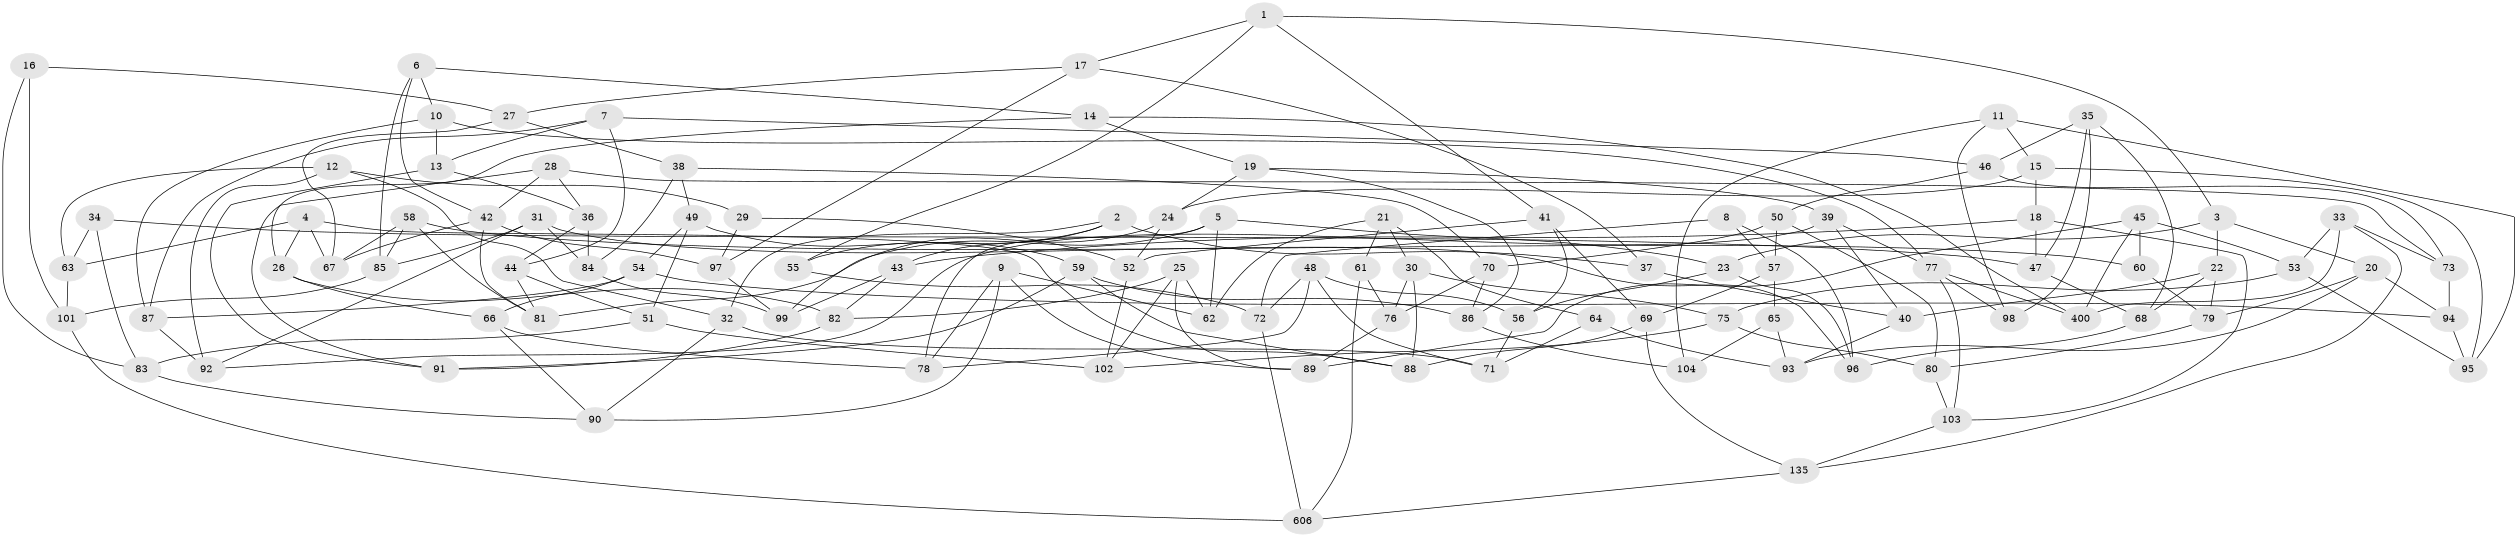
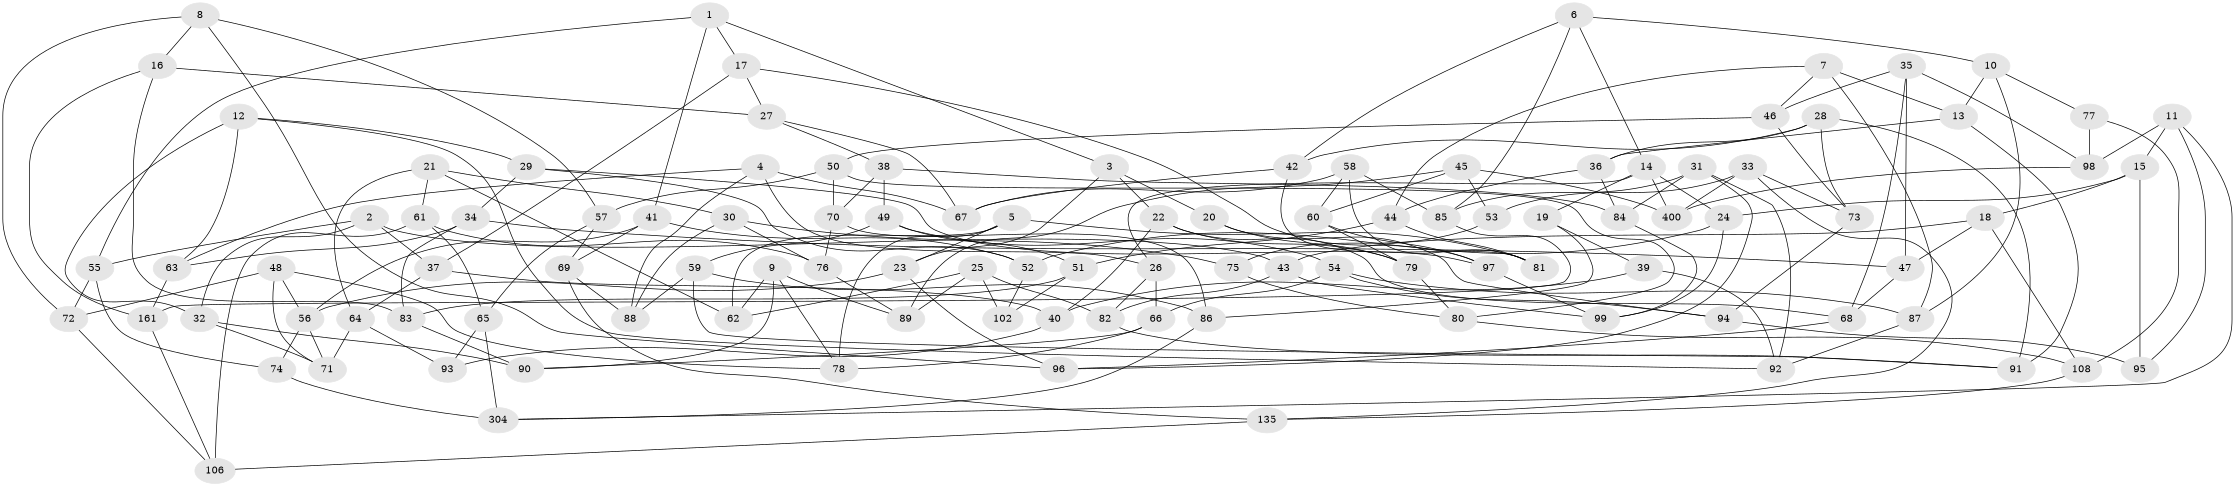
none -> (179, 41)
none -> (499, 193)
(1209, 193) -> (1685, 193)
(1880, 243) -> none
(599, 247) -> (1401, 243)
none -> (463, 263)
none -> (406, 286)
(2006, 294) -> (1877, 176)
(67, 319) -> (148, 319)
(2381, 319) -> none
(1460, 350) -> none
(2102, 350) -> none
none -> (277, 370)
(1687, 370) -> (498, 420)
(1952, 420) -> (2082, 370)
(1303, 521) -> (215, 471)
